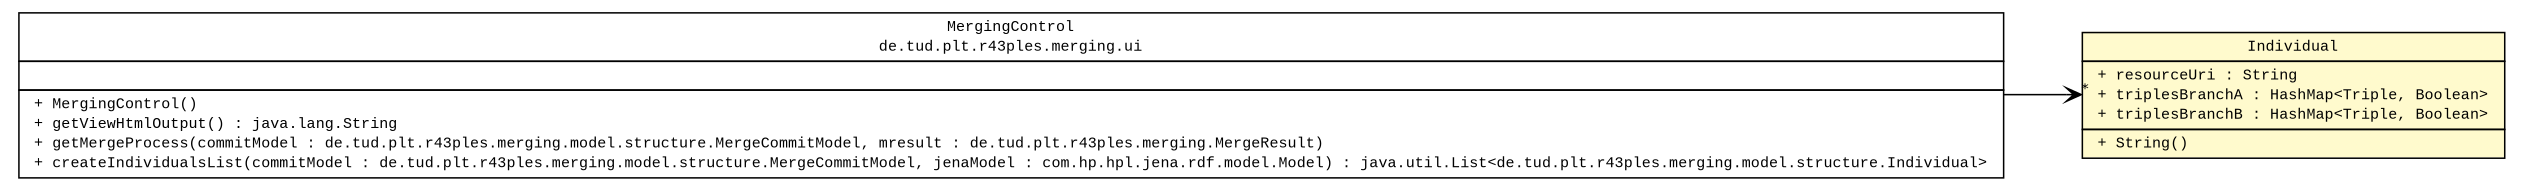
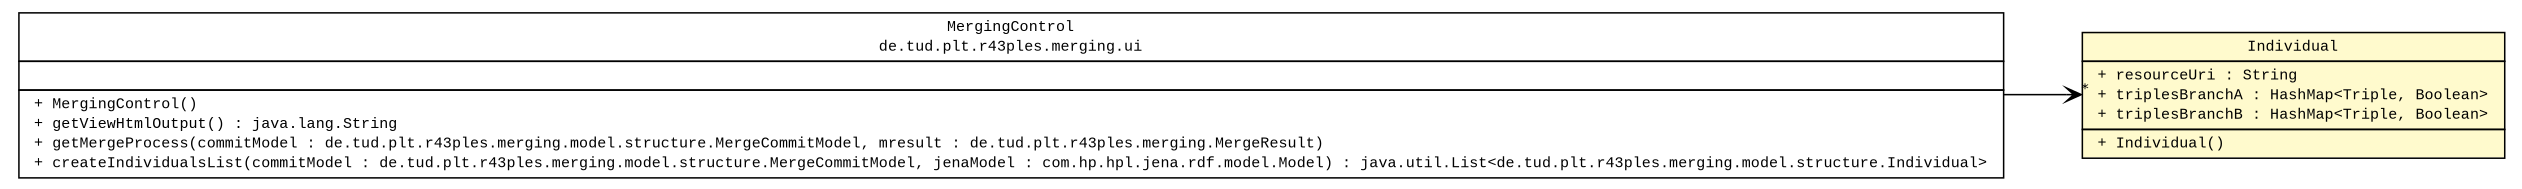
(2144, 143) -> (2162, 143)
